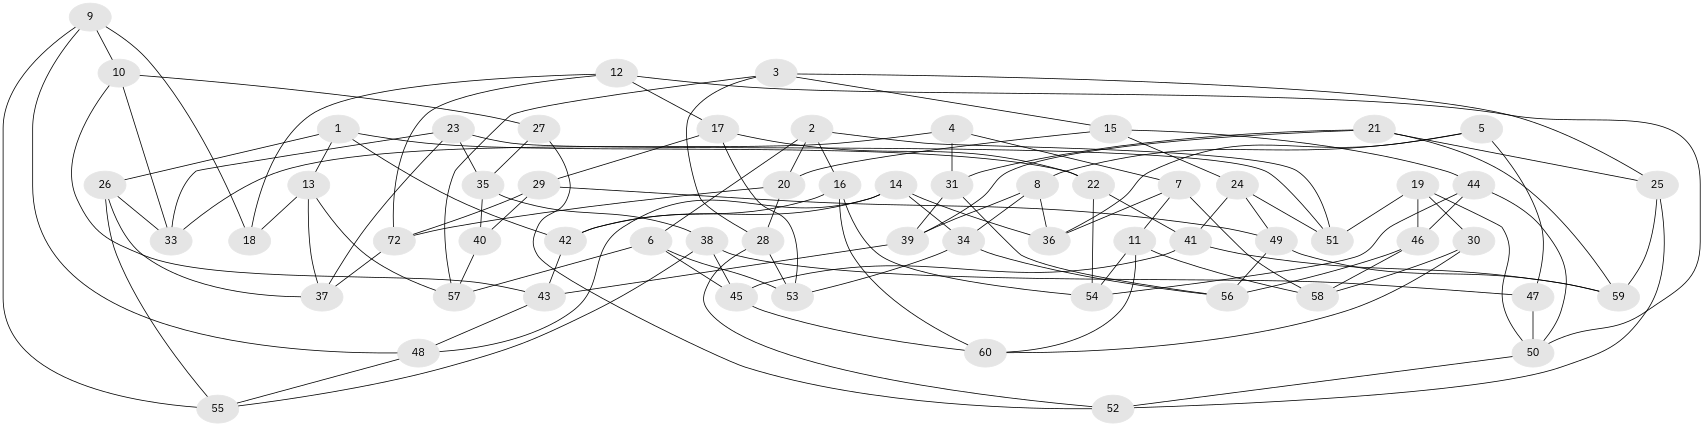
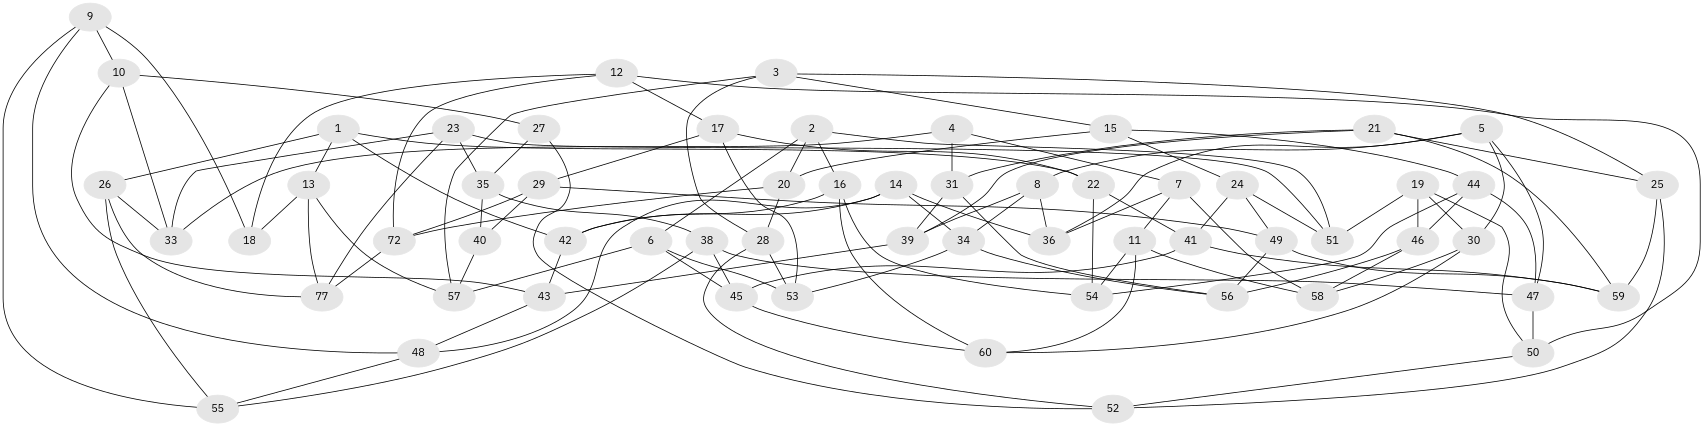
none -> (1504, 187)
(1560, 254) -> (1529, 230)
(322, 297) -> (322, 297)
